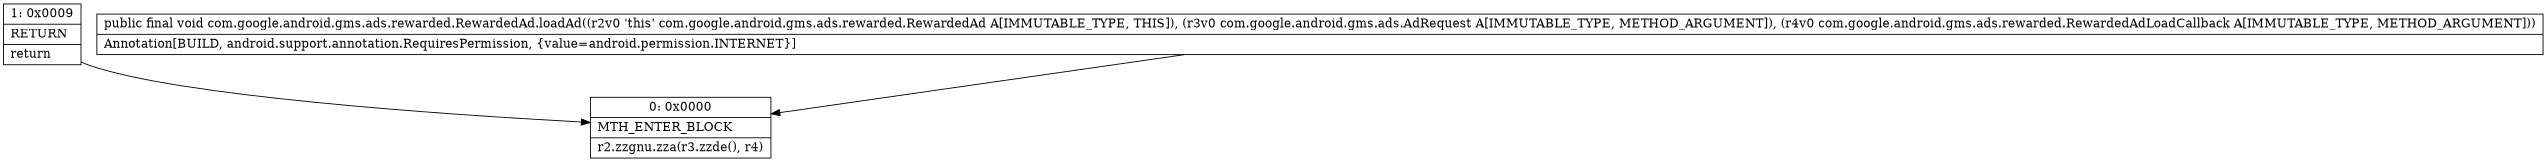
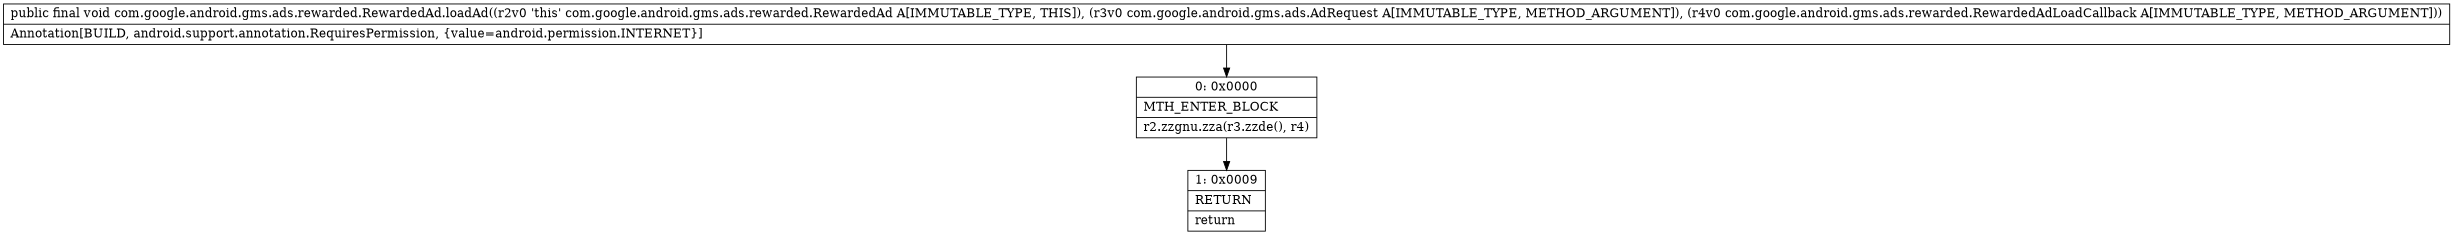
(329, 104) -> (1227, 150)
